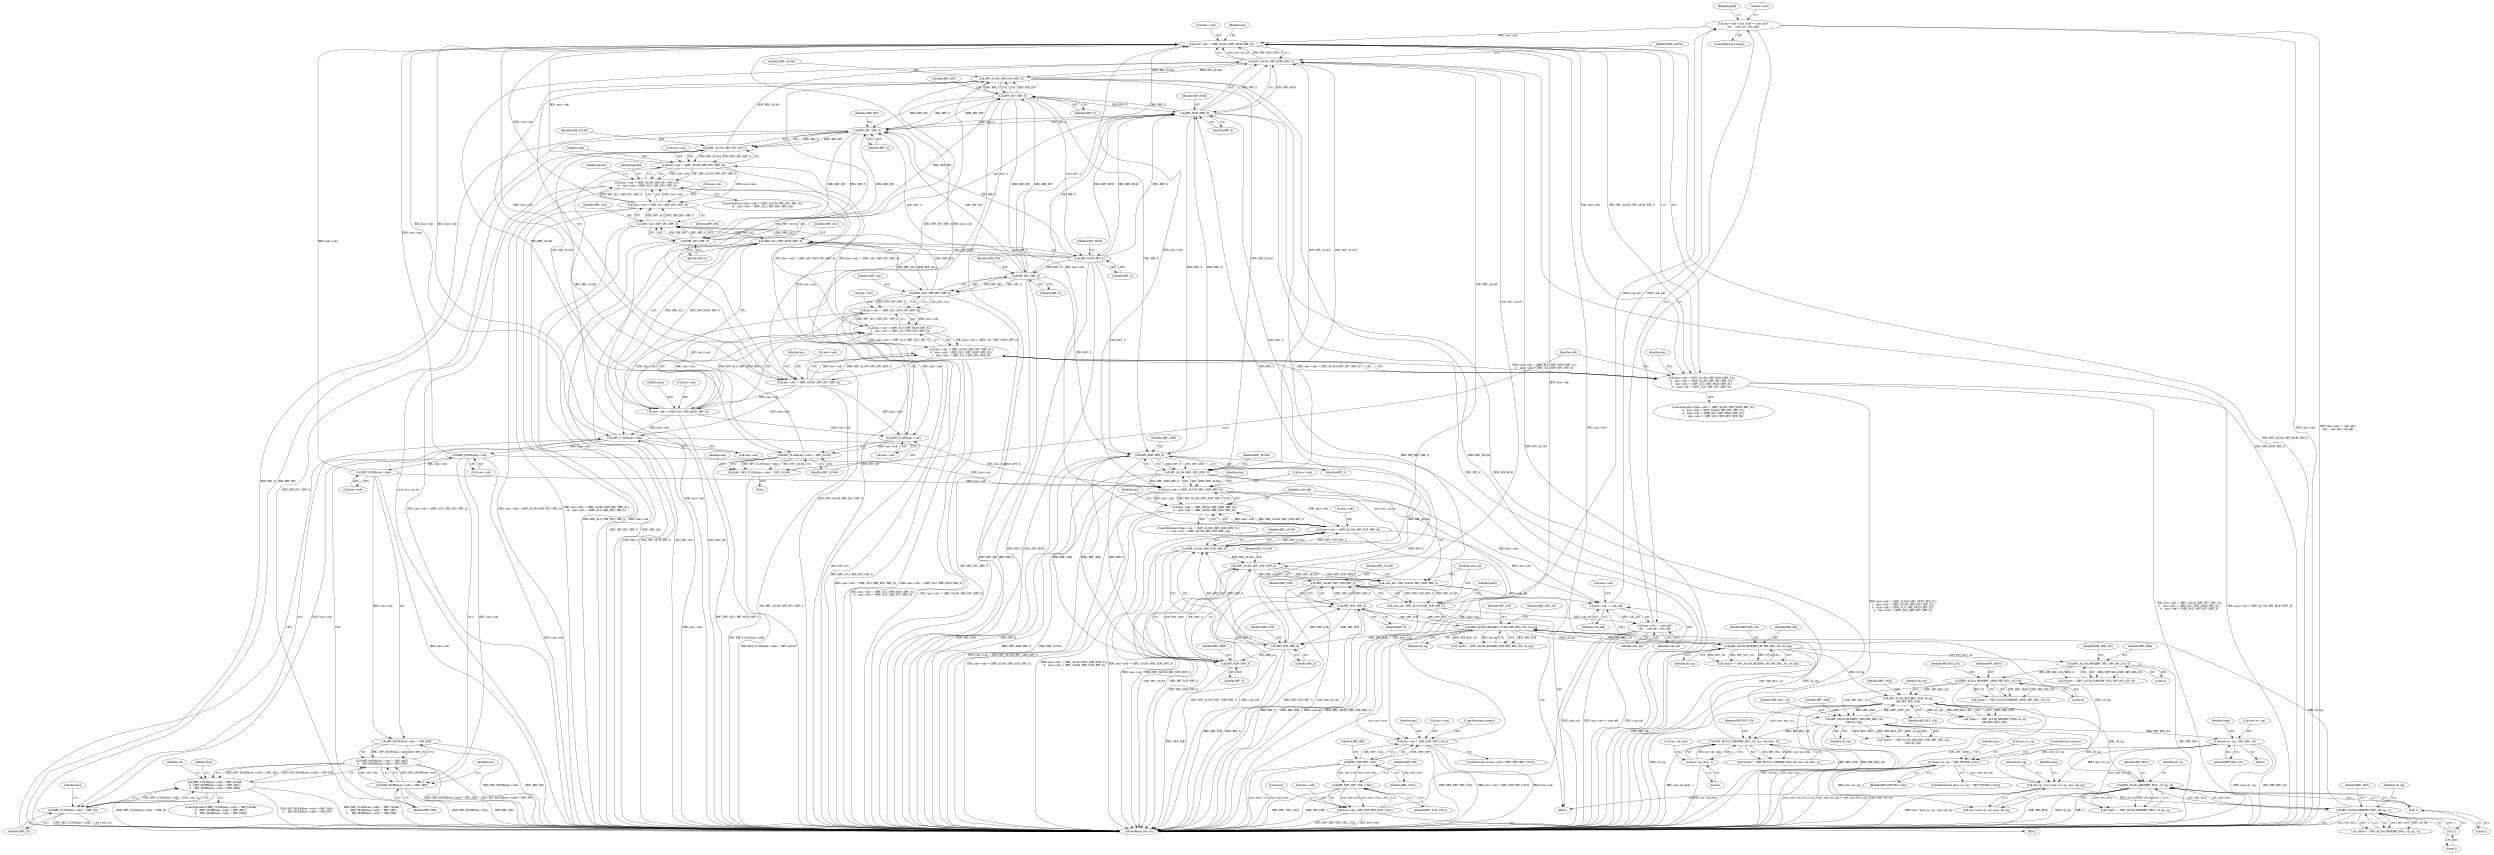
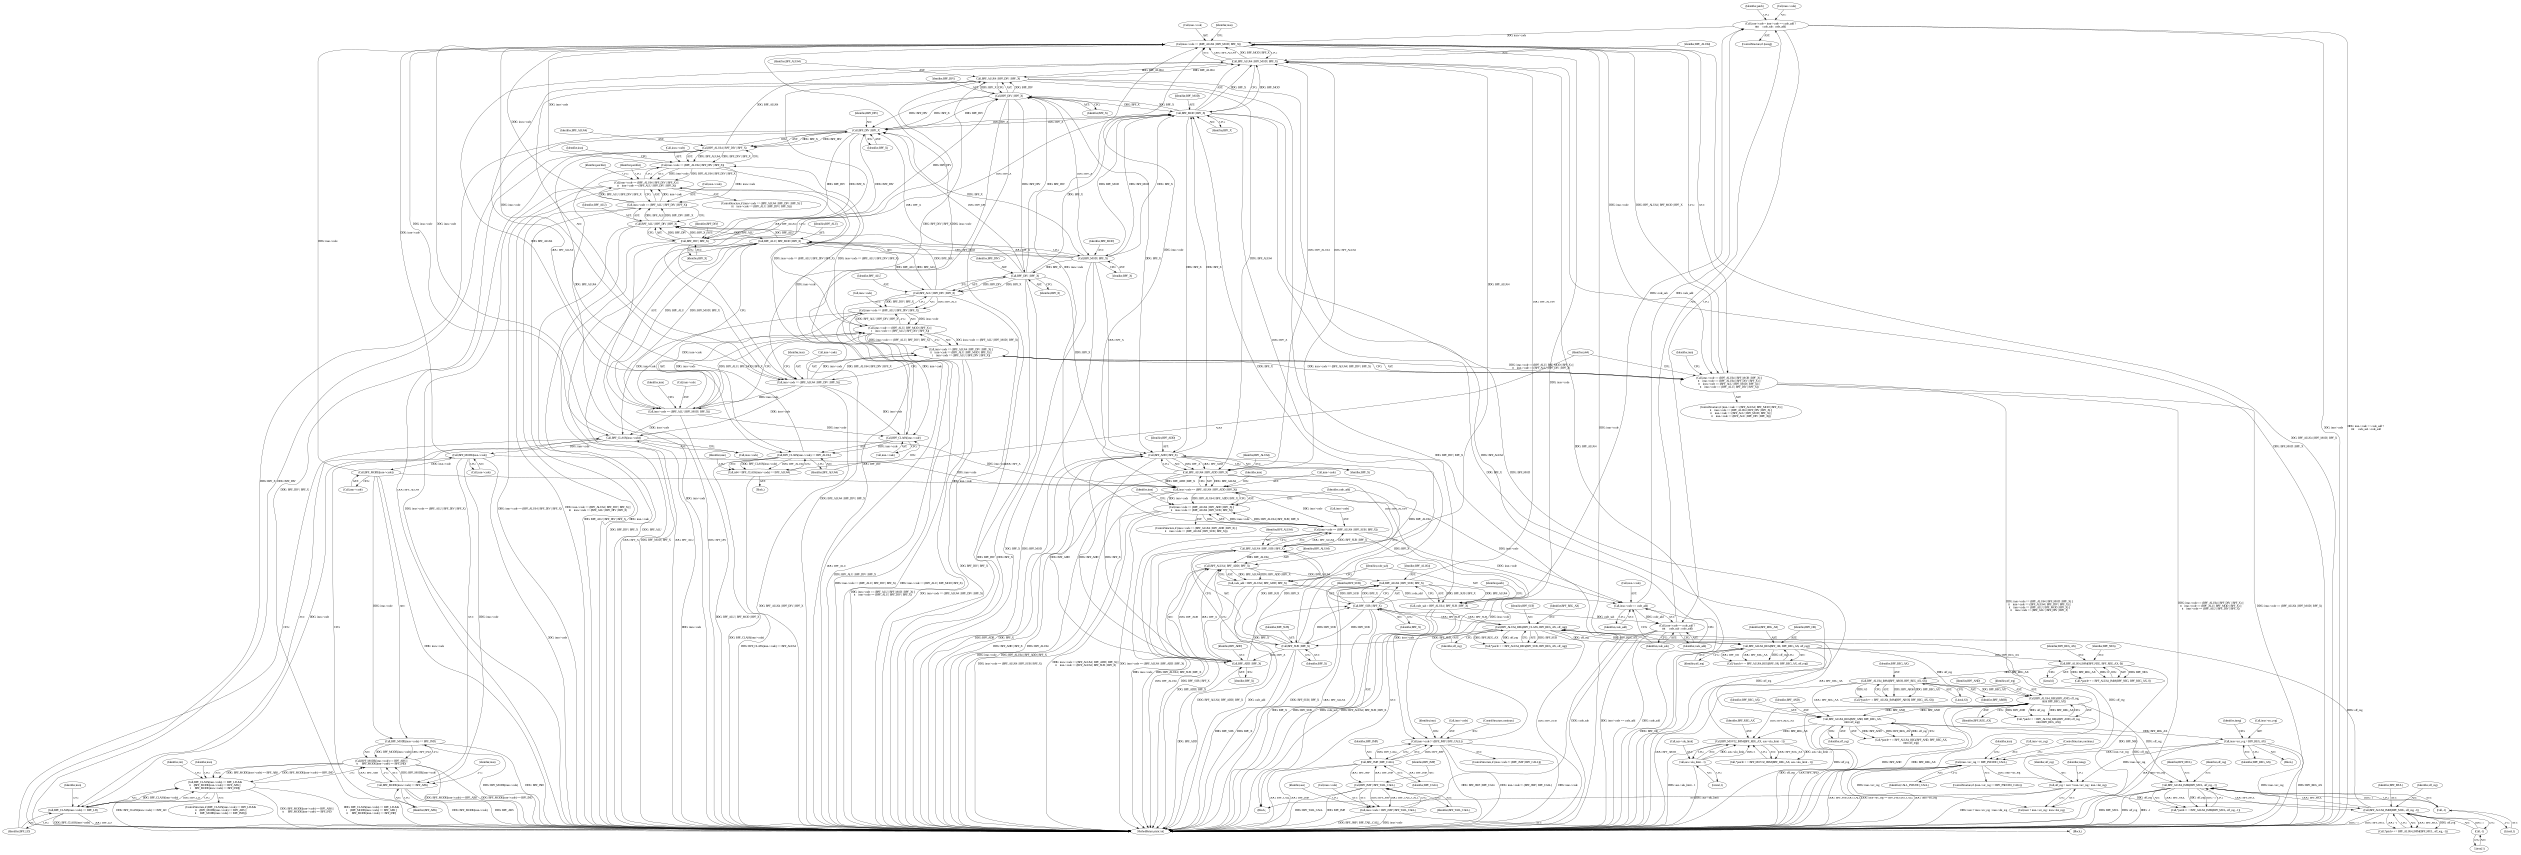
(1988, 671) -> (1965, 688)
(1276, 785) -> (1297, 785)
(1888, 785) -> (1909, 785)
